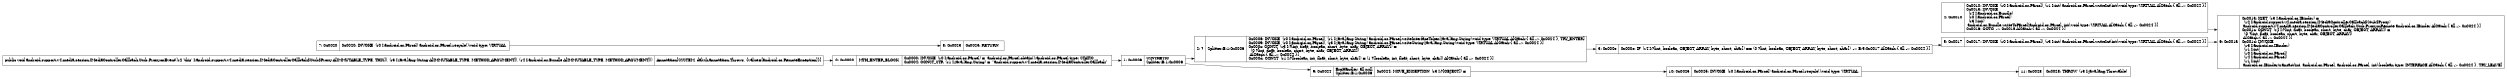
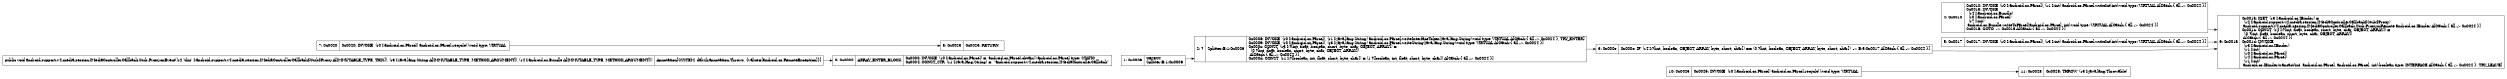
(1975, 21) -> (1975, 21)
(1935, 45) -> (2073, 51)
(1158, 58) -> (1154, 58)
(879, 60) -> (879, 60)
(1115, 61) -> none
(1391, 72) -> none
